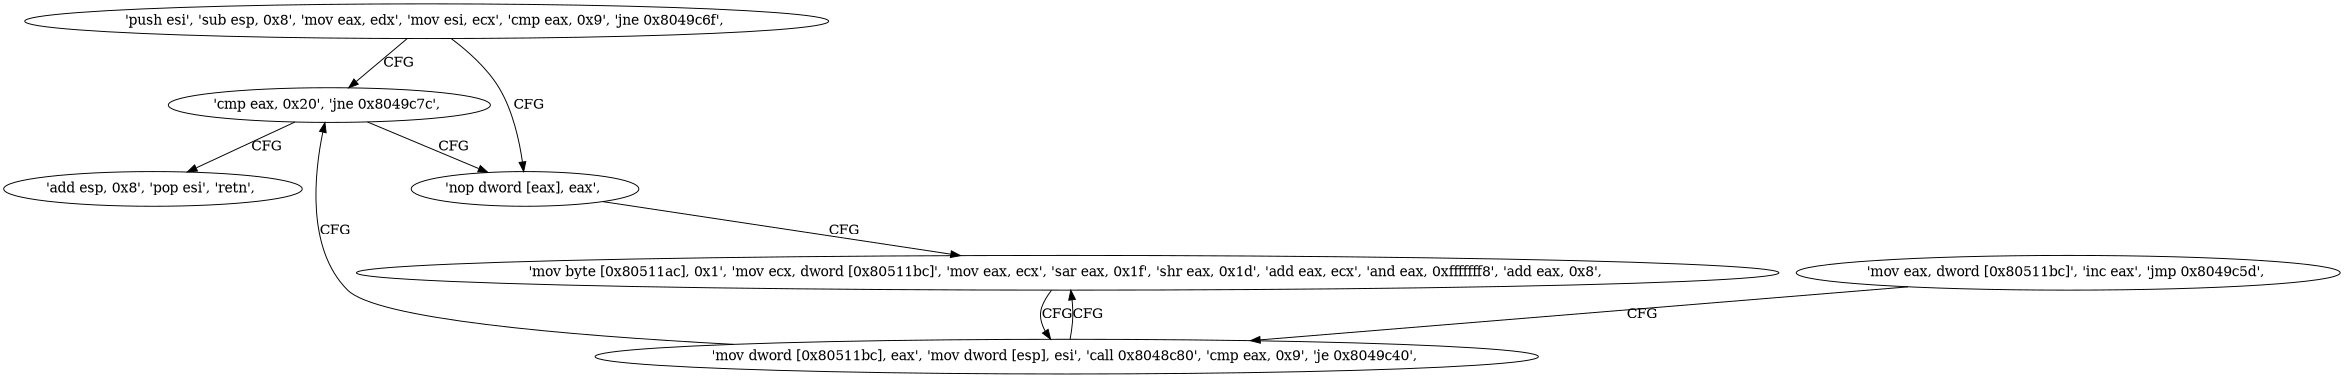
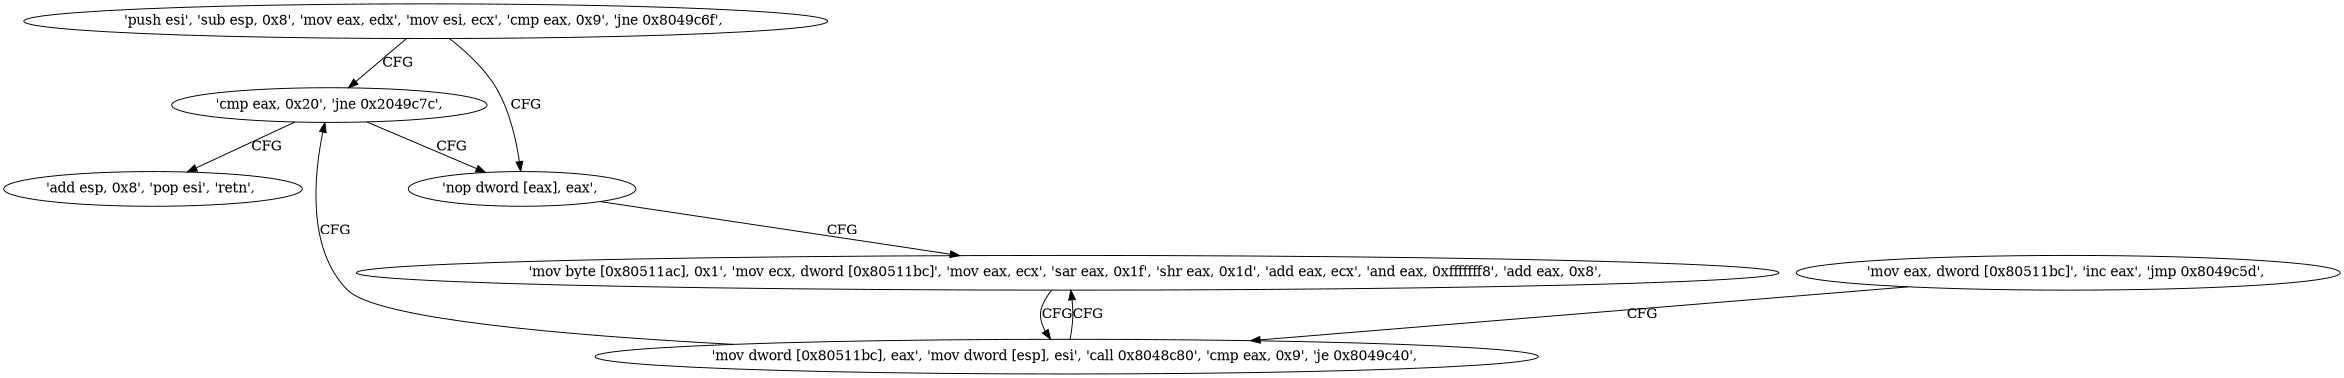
(329, 105) -> (329, 105)
